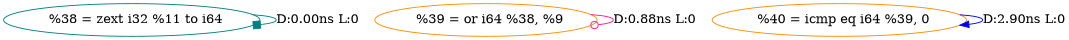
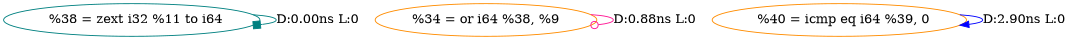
(486, 20) -> (486, 20)
